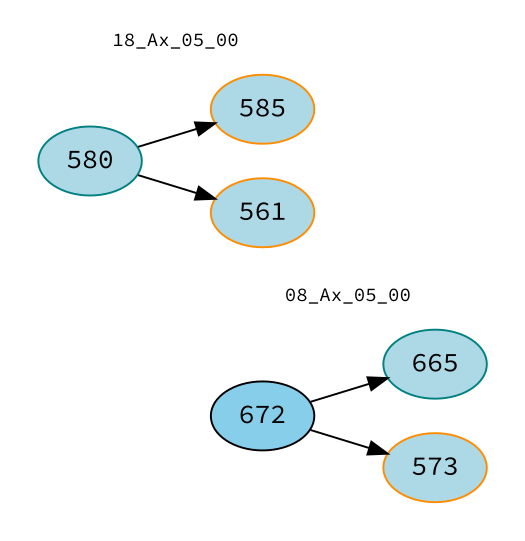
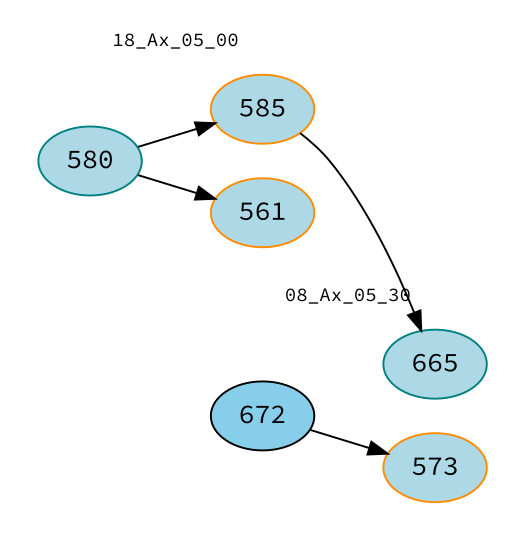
(349, 296) -> (349, 296)
(340, 393) -> (367, 216)
